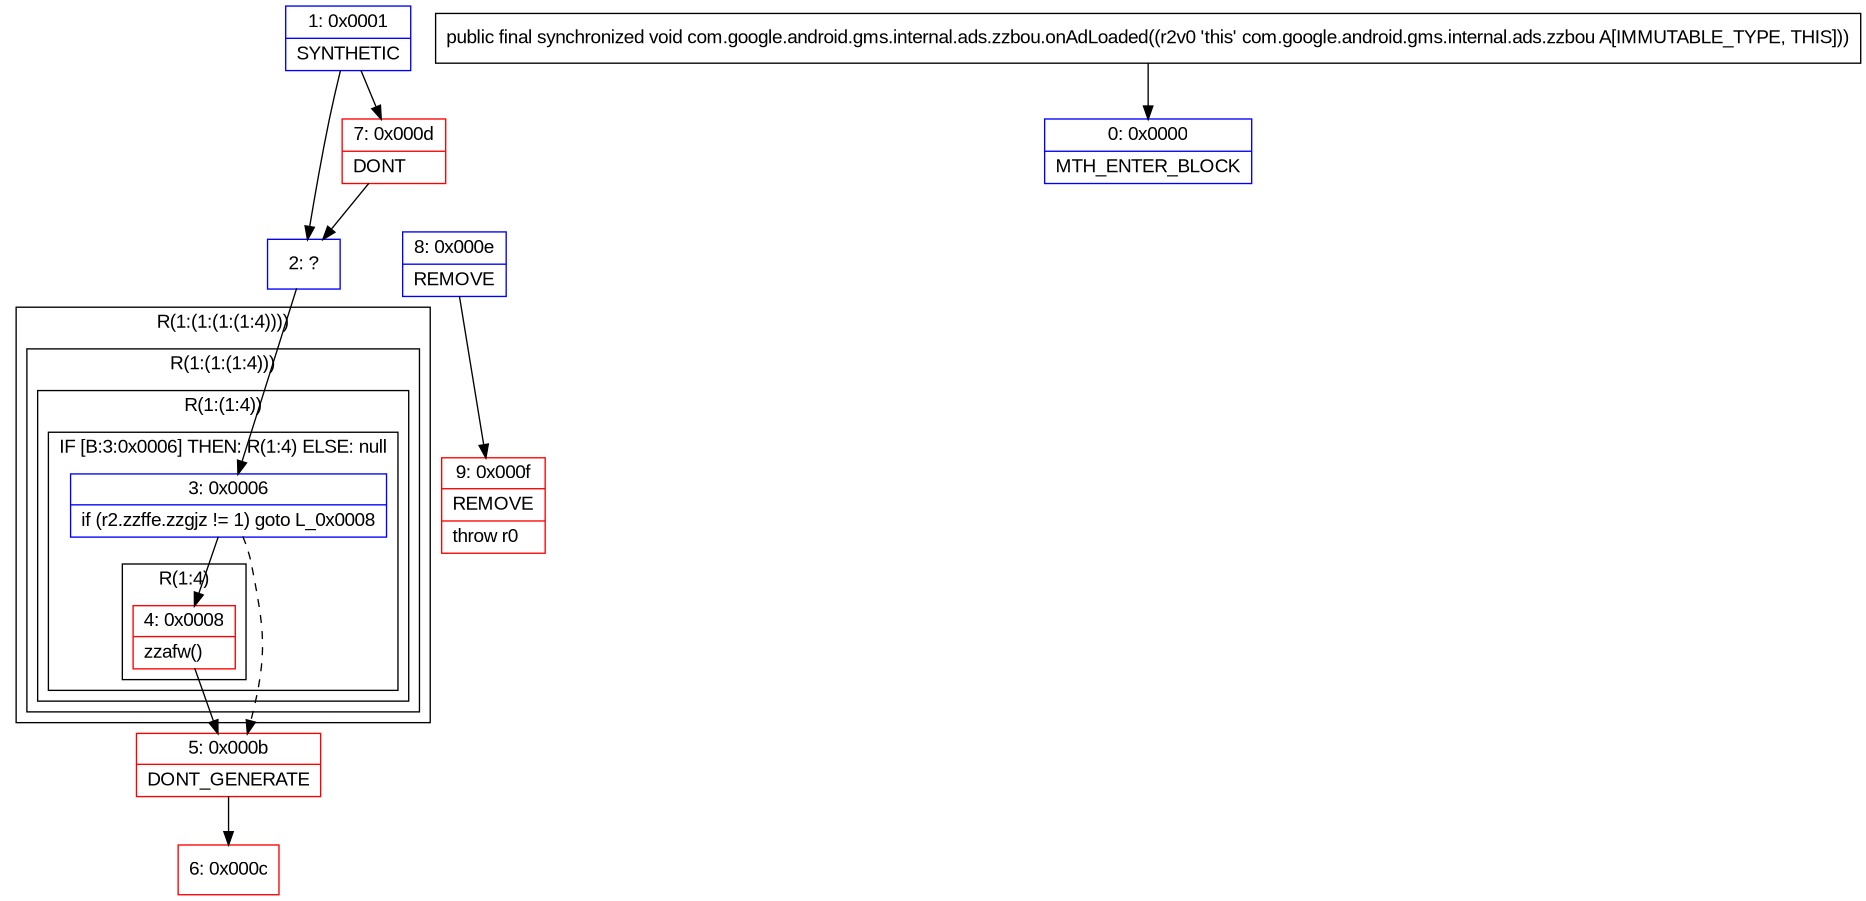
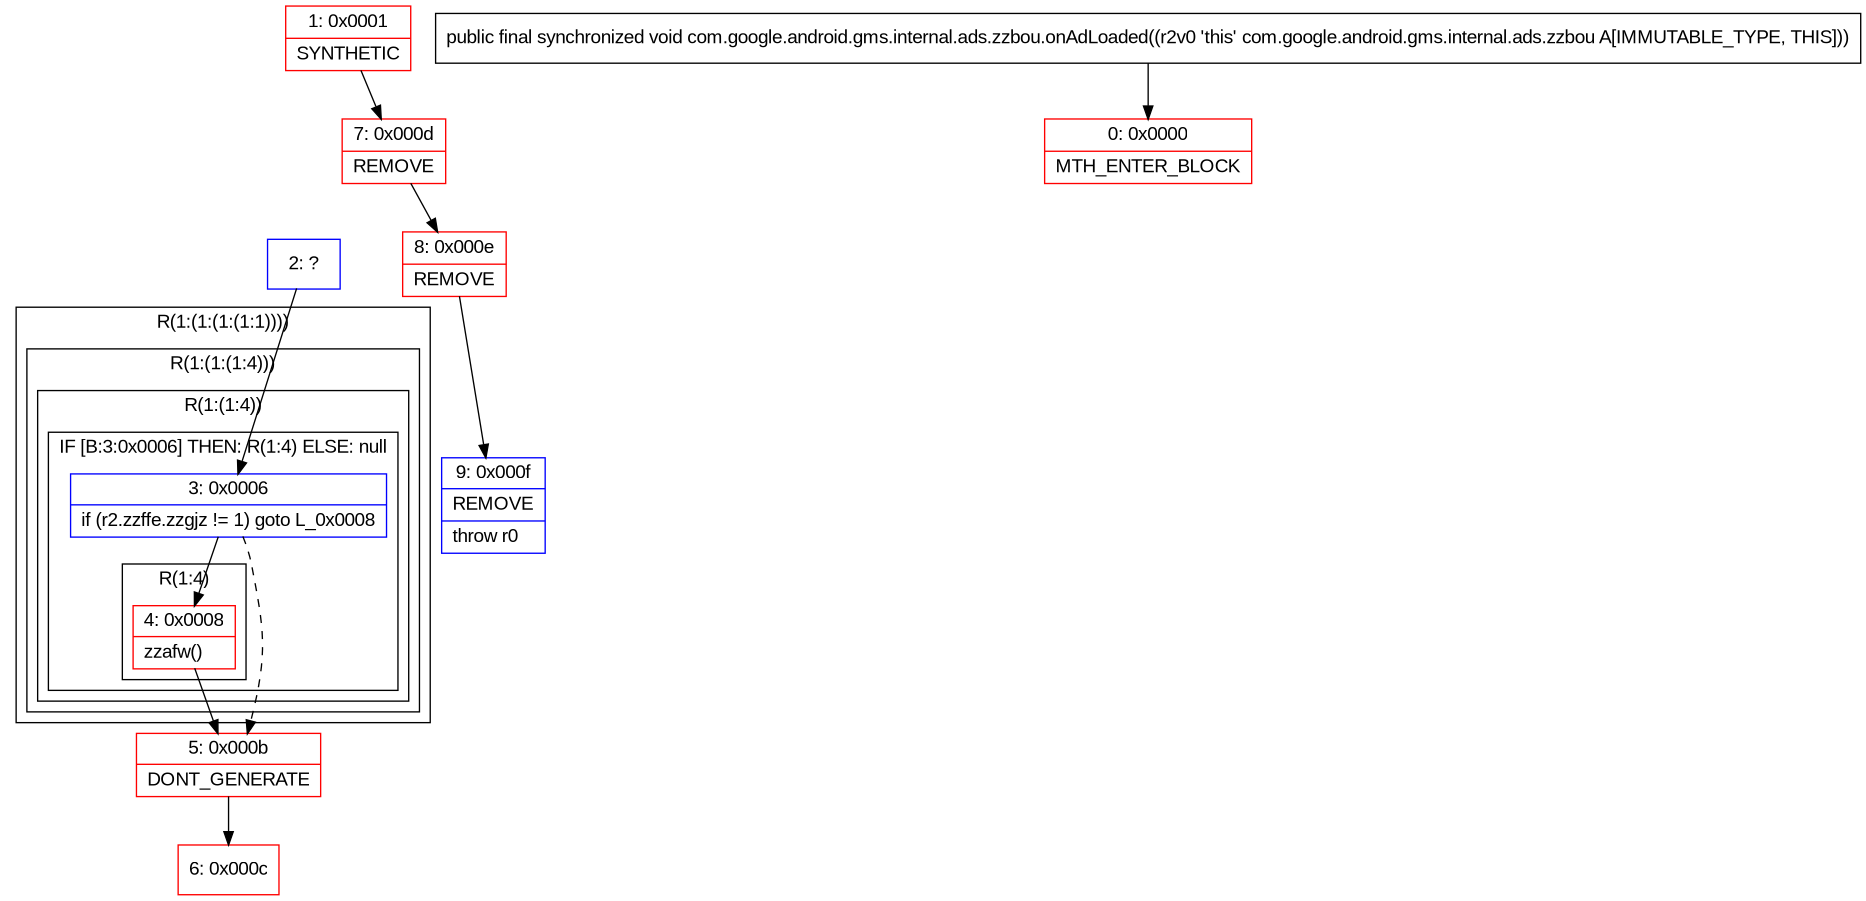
(348, 38) -> (348, 38)
(324, 148) -> none
(1148, 151) -> (1148, 151)
(380, 167) -> (394, 167)
(350, 206) -> (421, 202)
(454, 264) -> (454, 264)
(223, 323) -> (223, 323)
(493, 506) -> (493, 506)
